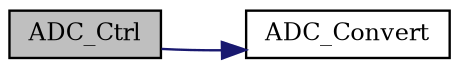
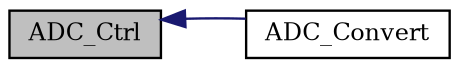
(192, 50) -> (216, 18)
